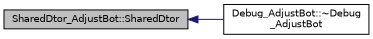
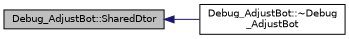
(96, 19) -> (84, 19)
